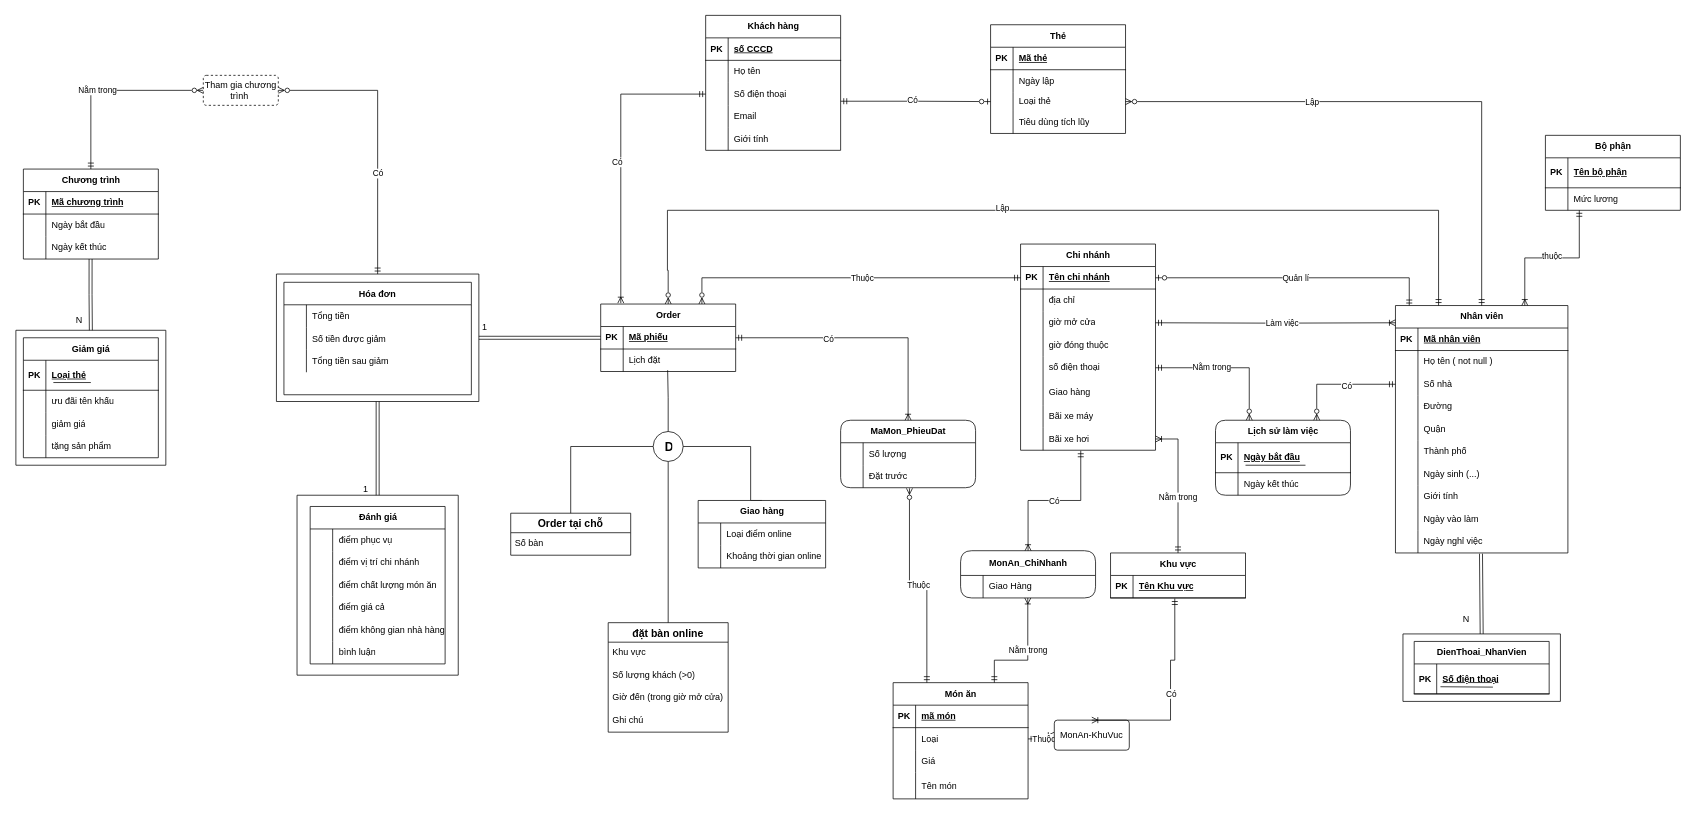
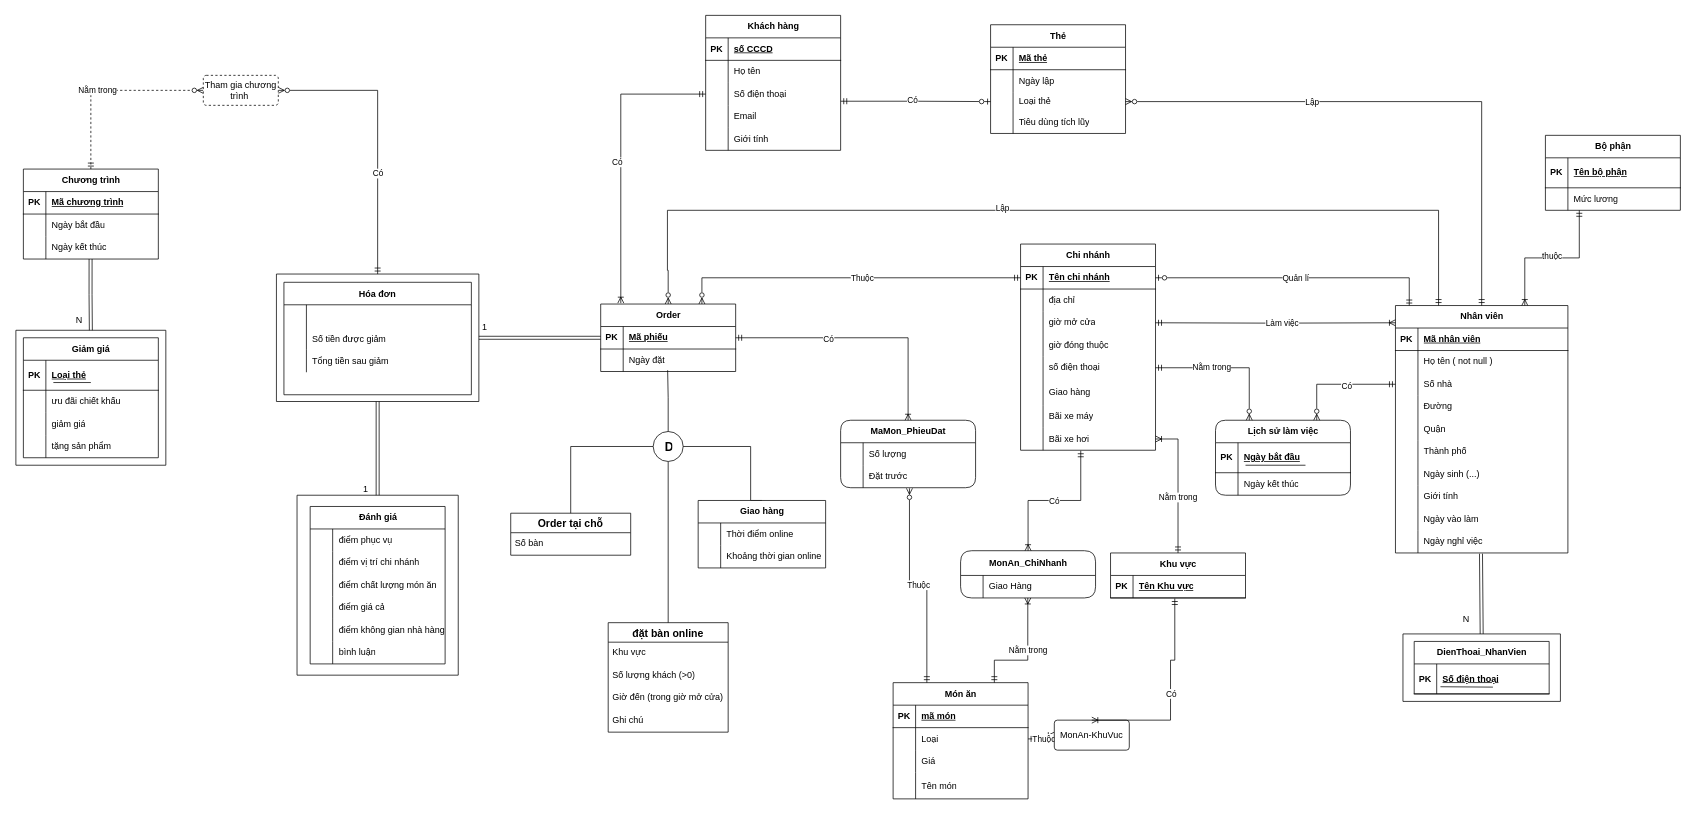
(153, 90) -> (153, 90)
(389, 316) -> none
(648, 360) -> (648, 360)
(84, 402) -> (88, 402)
(760, 534) -> (760, 534)
